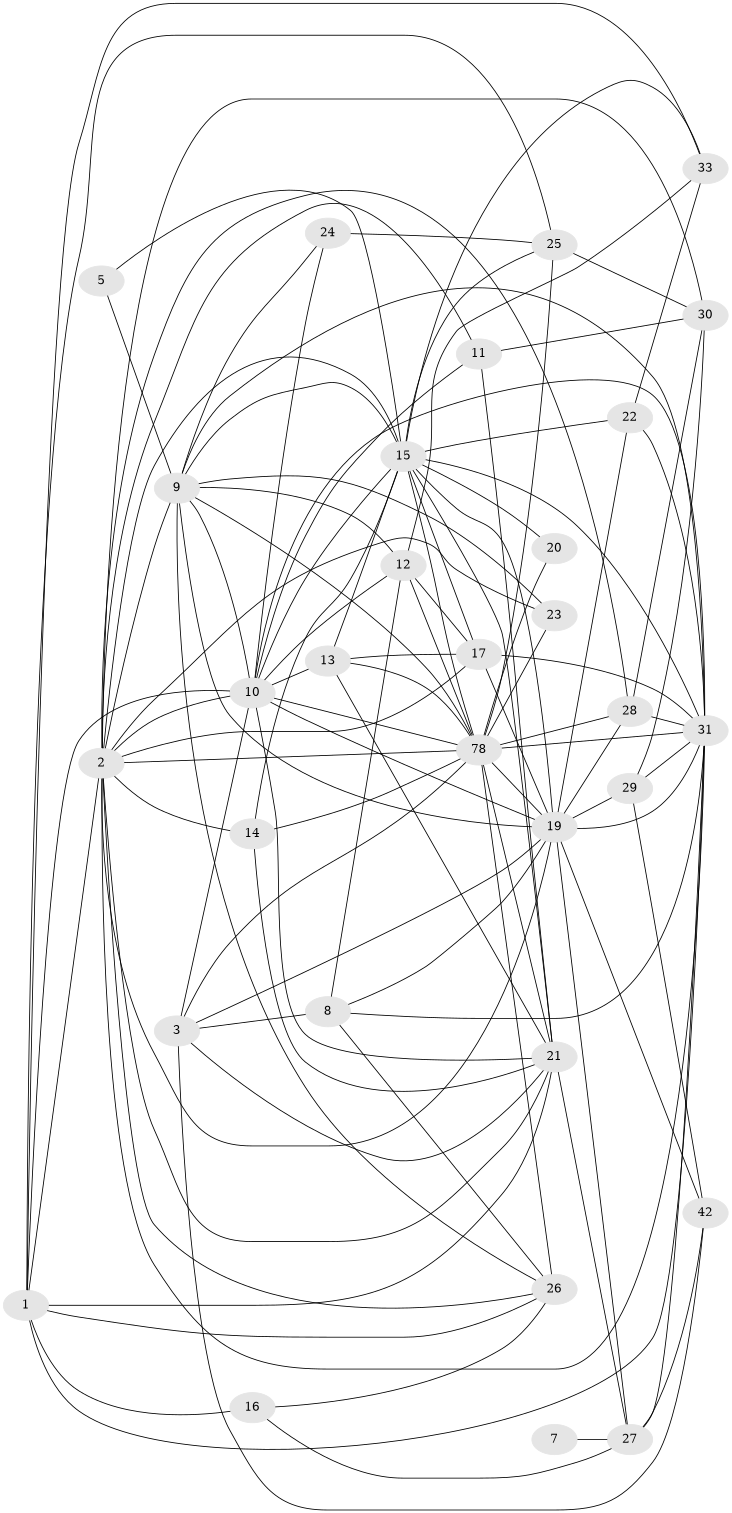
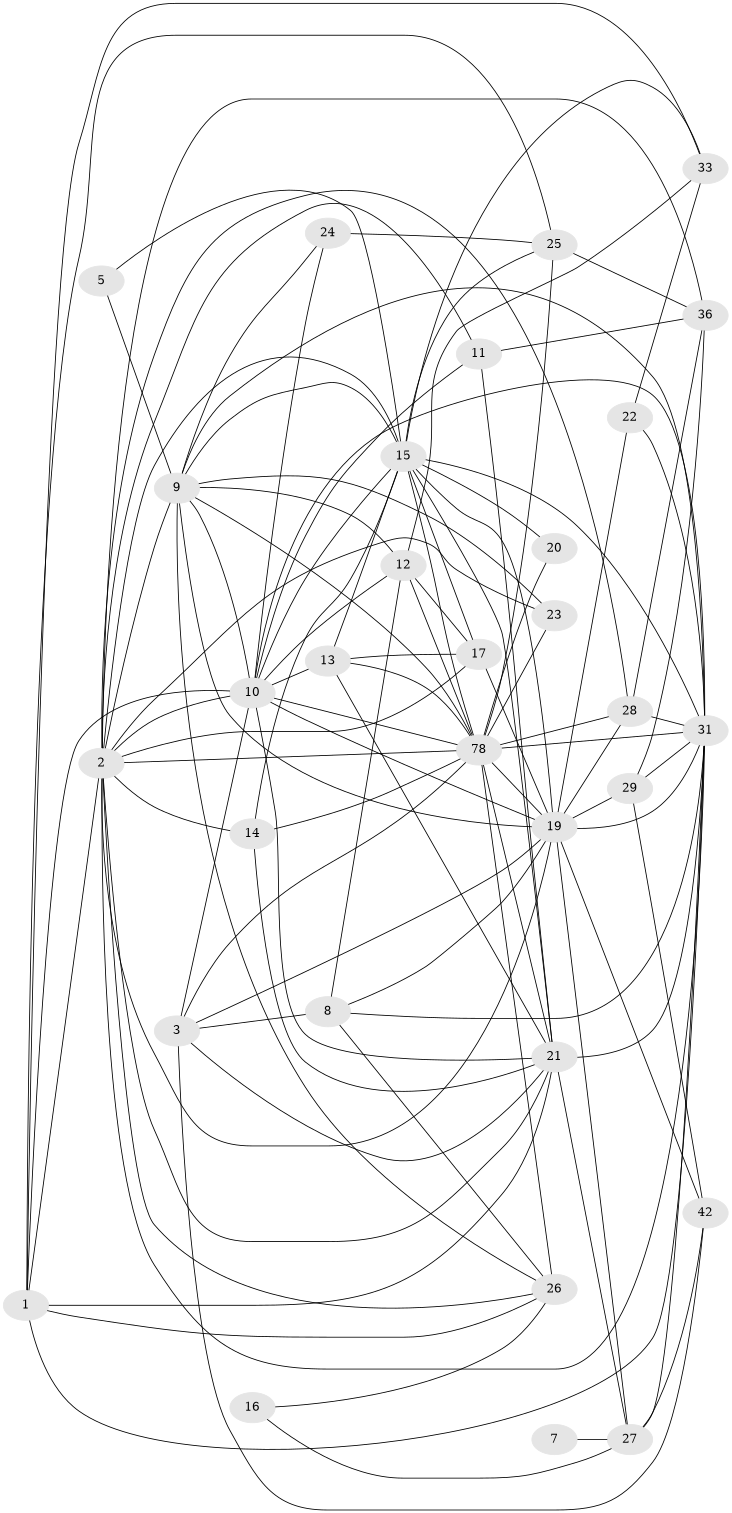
(706, 315) -> (706, 315)
(516, 434) -> none
(603, 671) -> (686, 932)
(110, 1405) -> none
